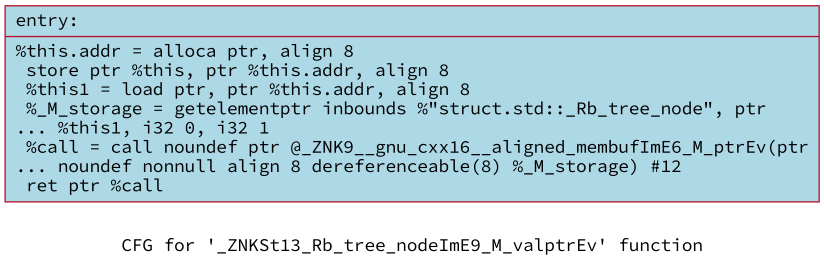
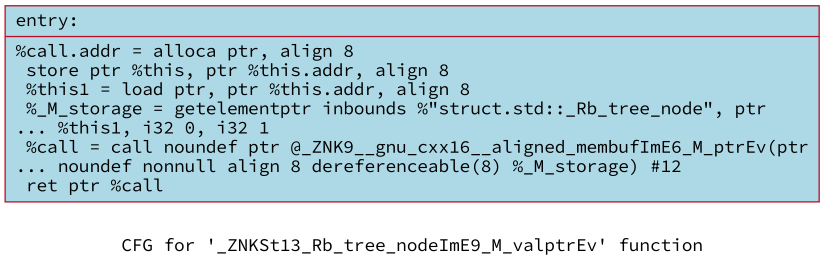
(185, 51) -> (185, 51)
